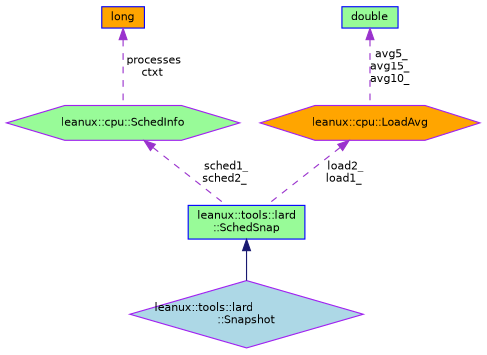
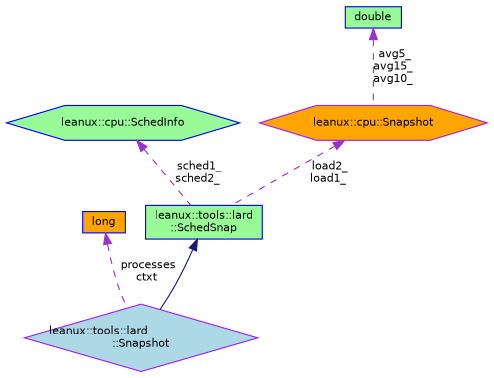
(123, 73) -> (115, 277)
(123, 123) -> (123, 123)
(370, 123) -> (373, 123)
